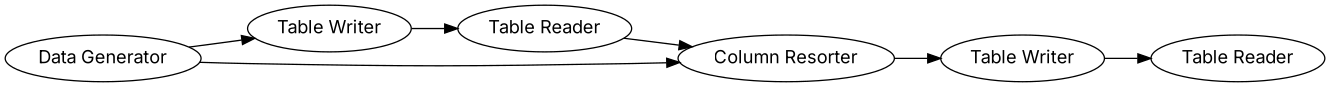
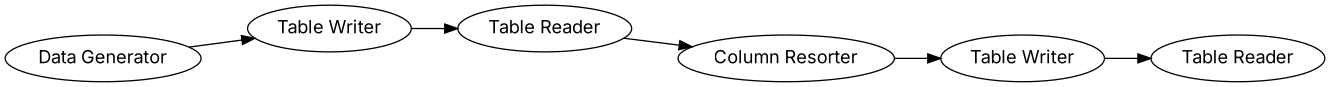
(433, 66) -> none
